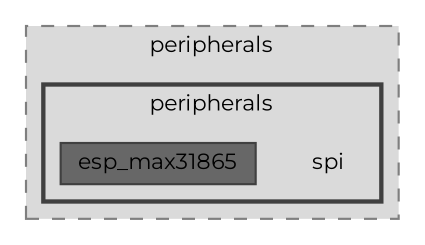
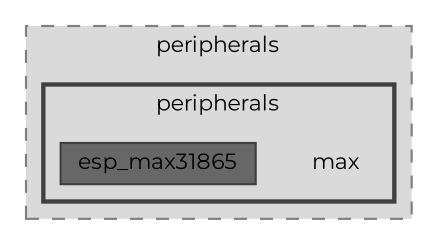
(329, 164) -> (336, 164)
